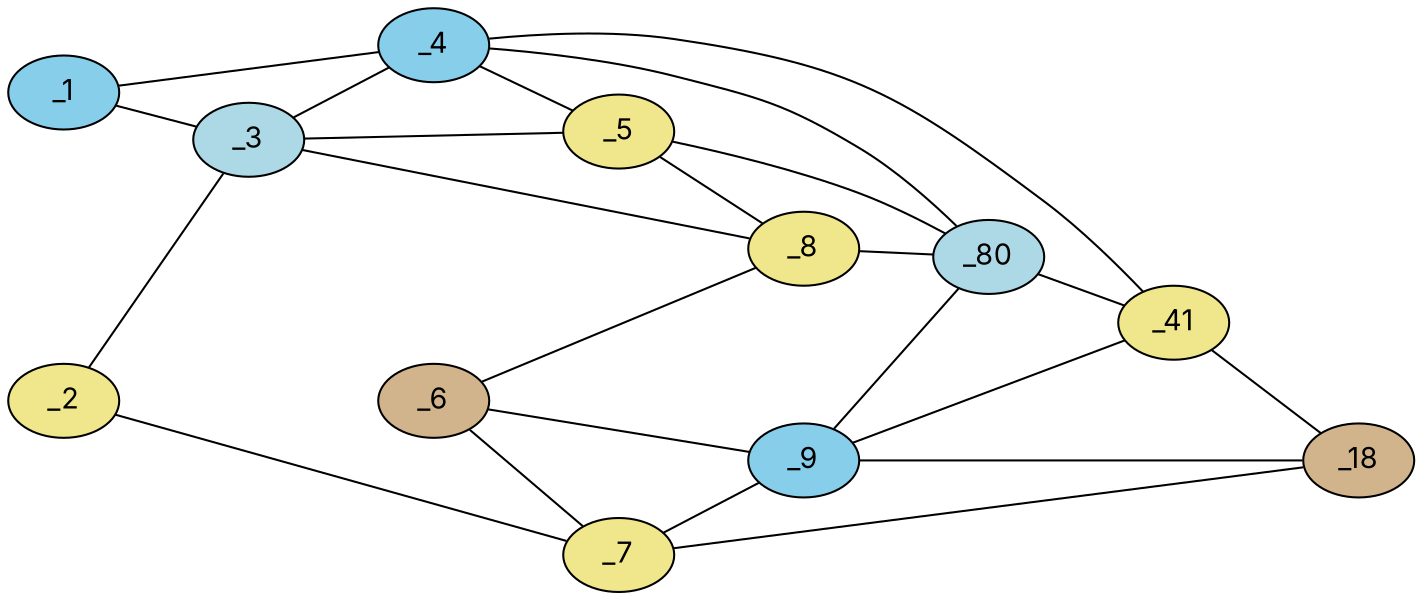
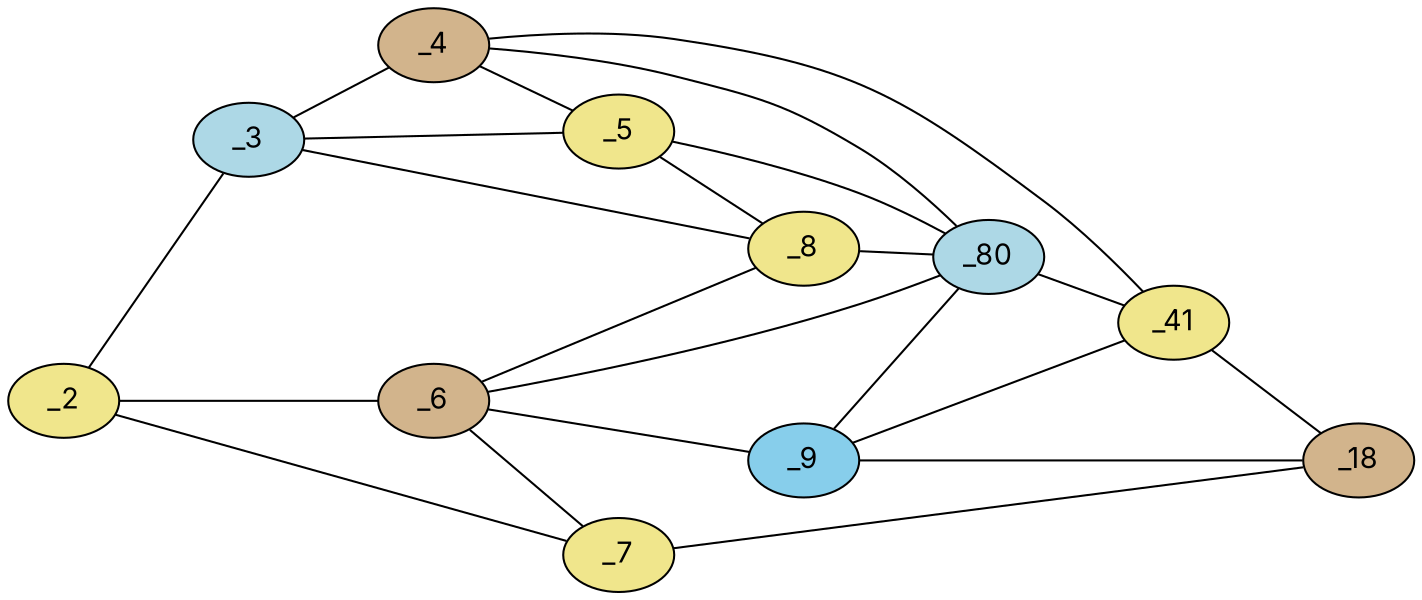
(434, 45) -> (434, 45)
(64, 92) -> none
none -> (717, 344)
none -> (249, 401)
(711, 508) -> none
